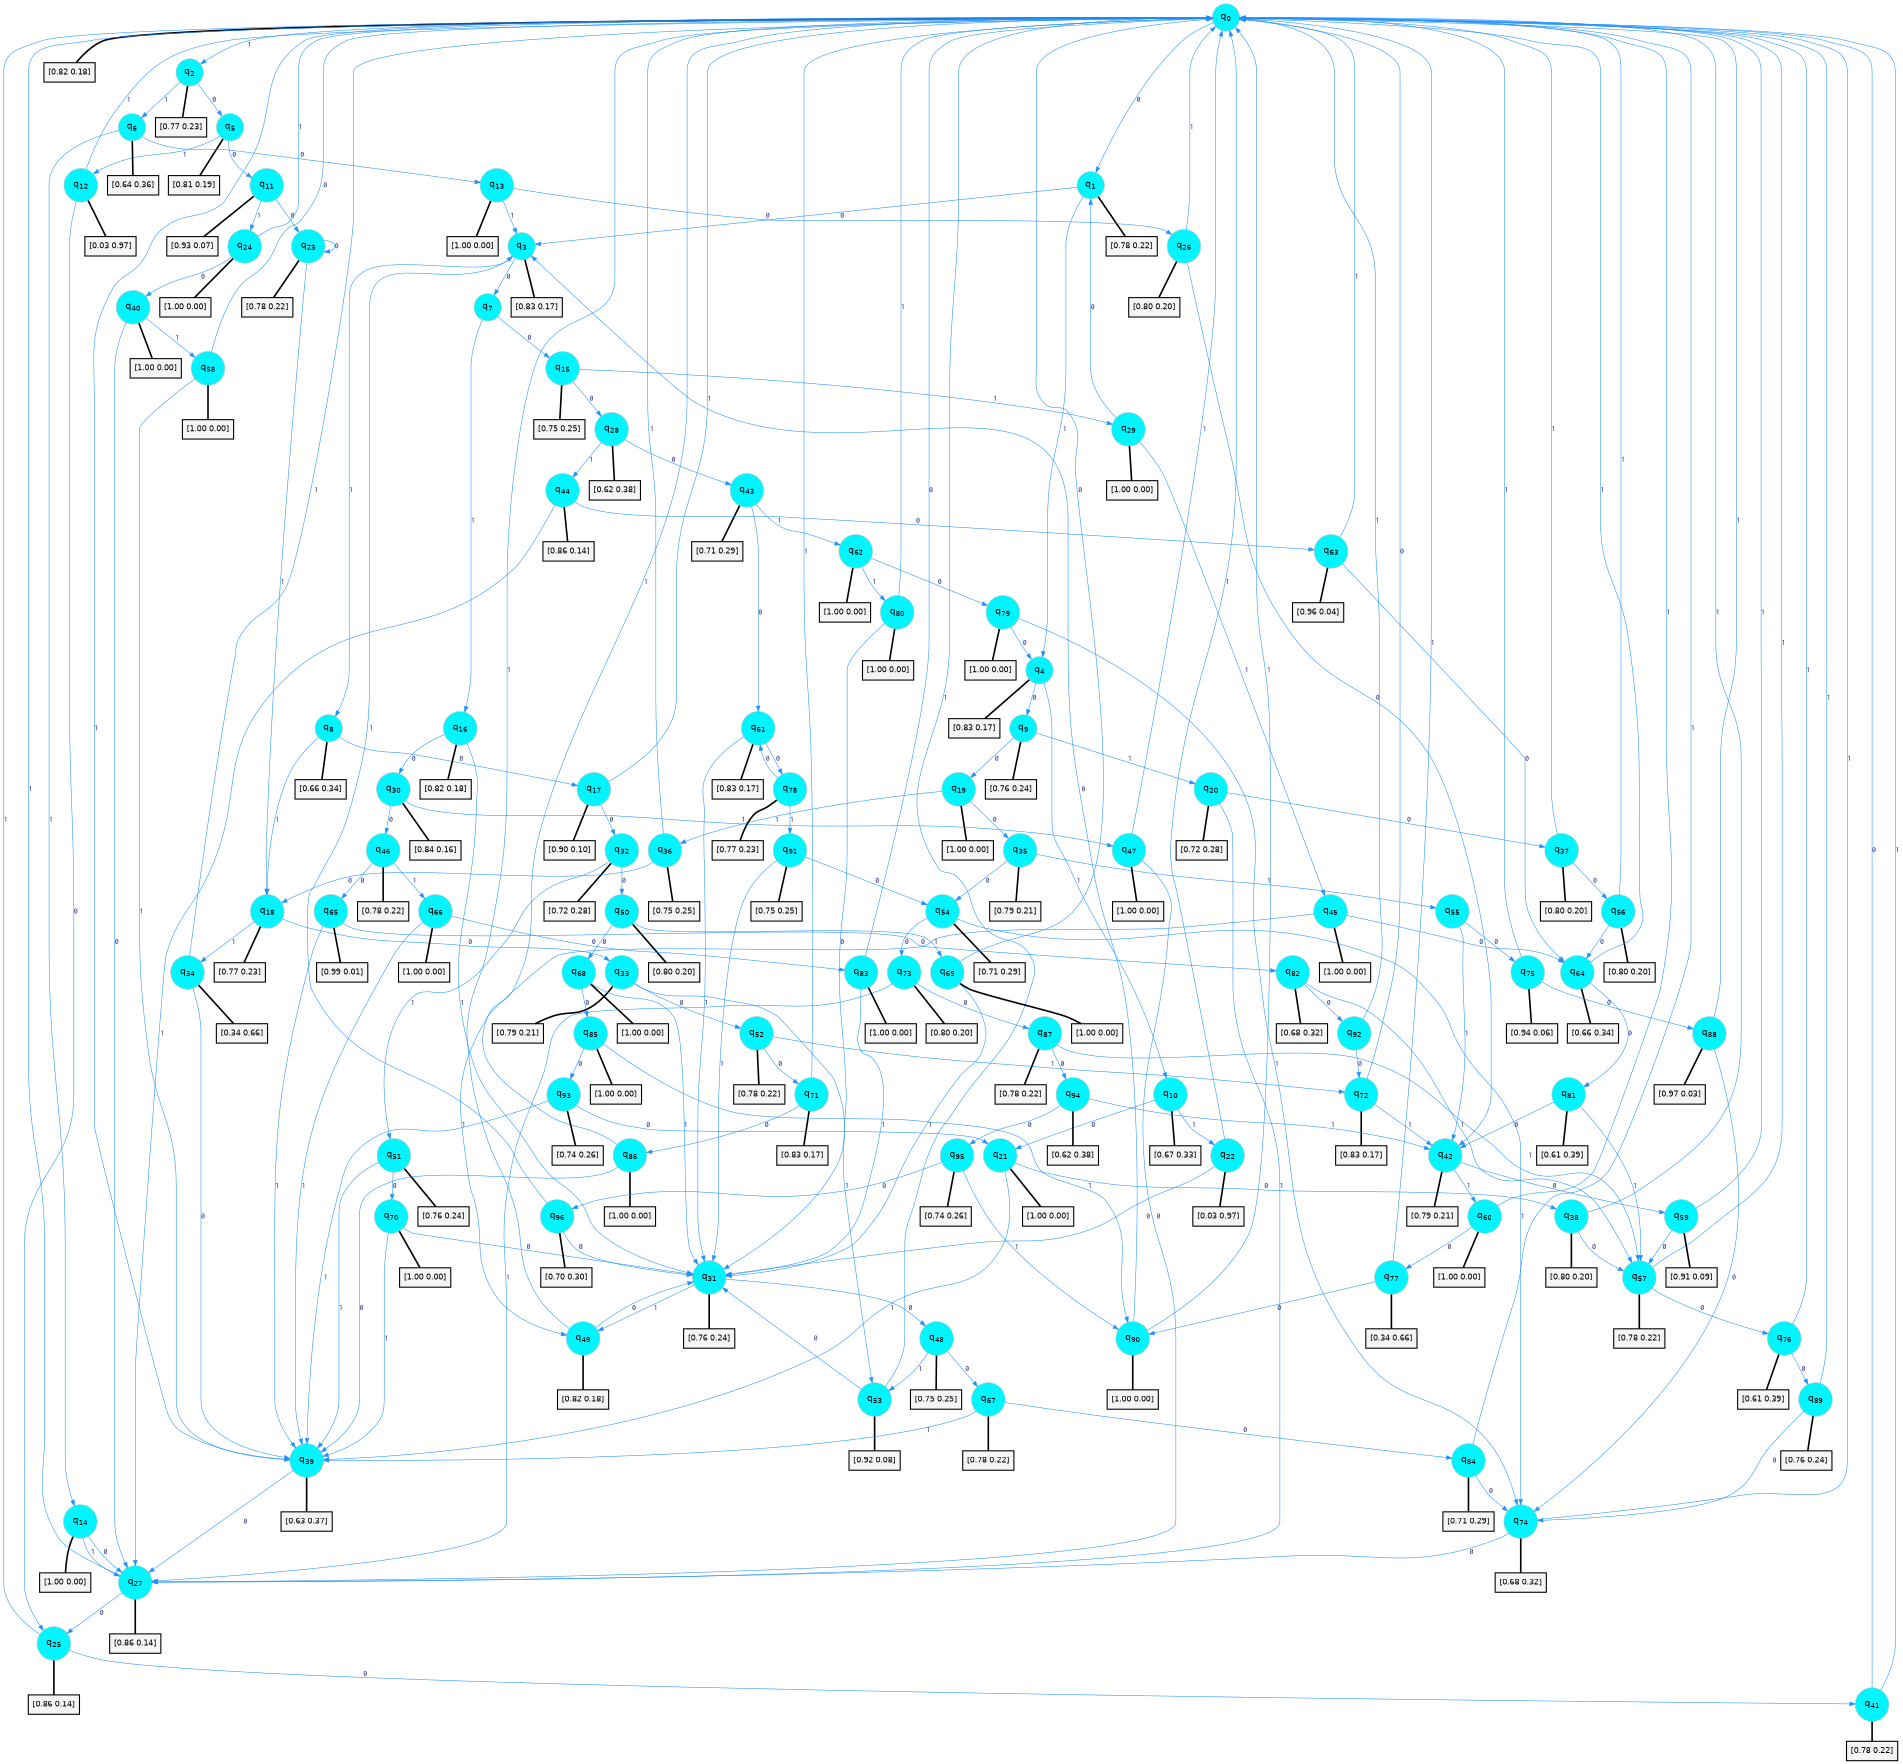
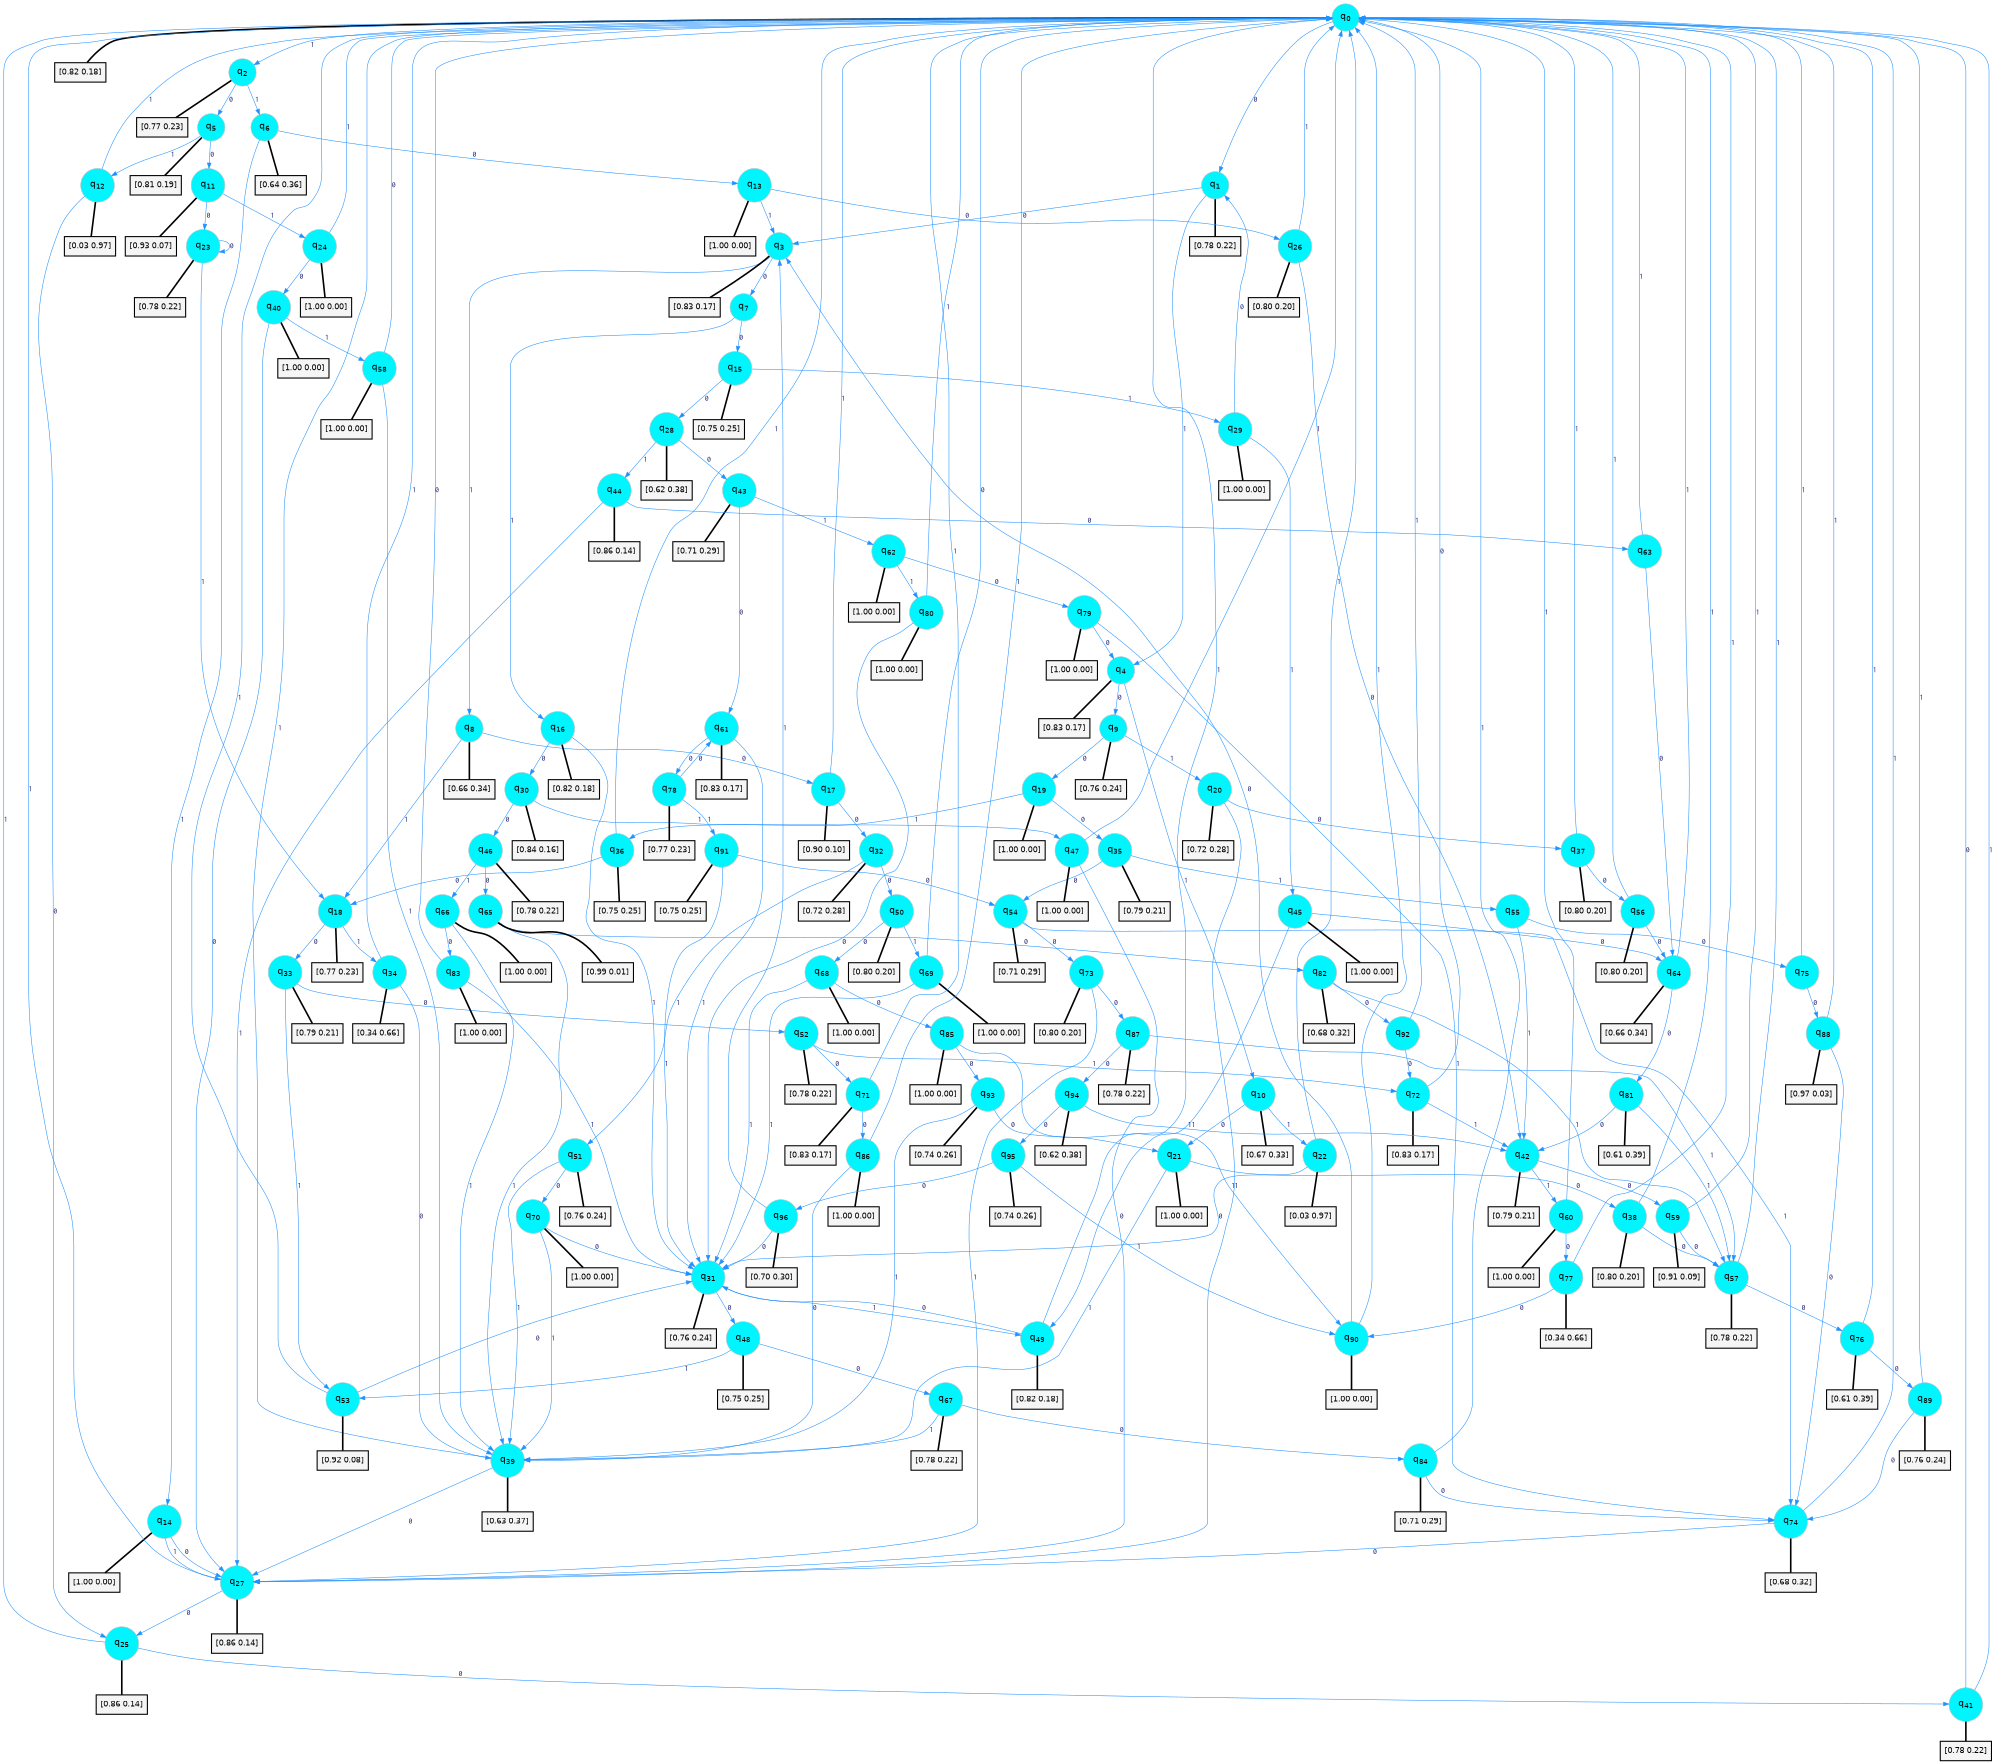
(1318, 612) -> none
(1532, 1033) -> none
